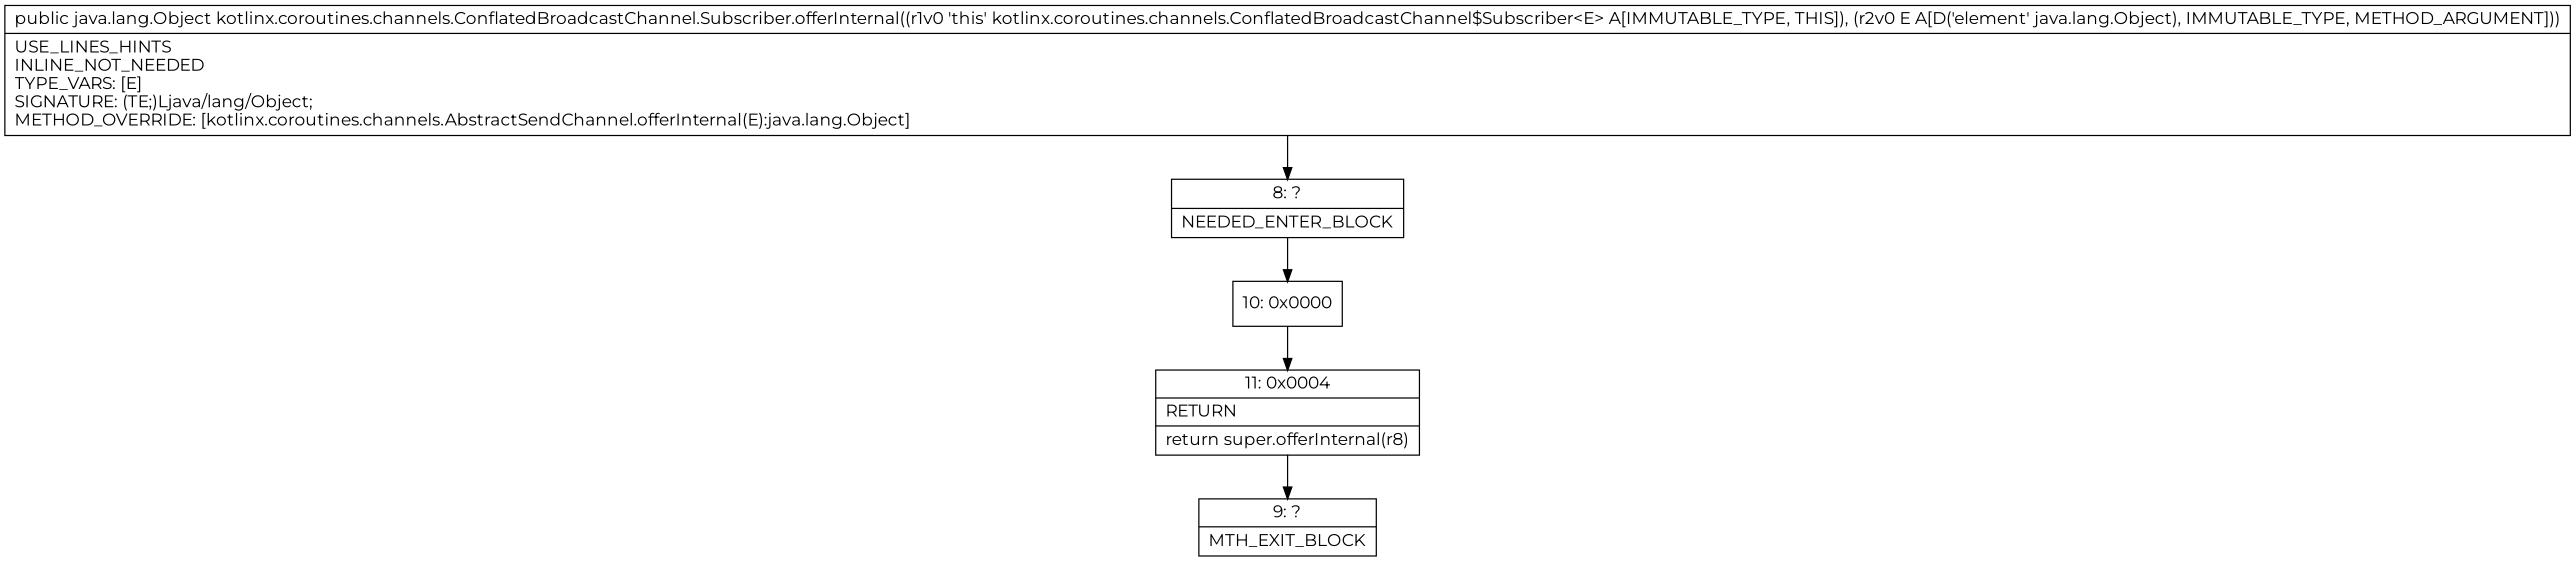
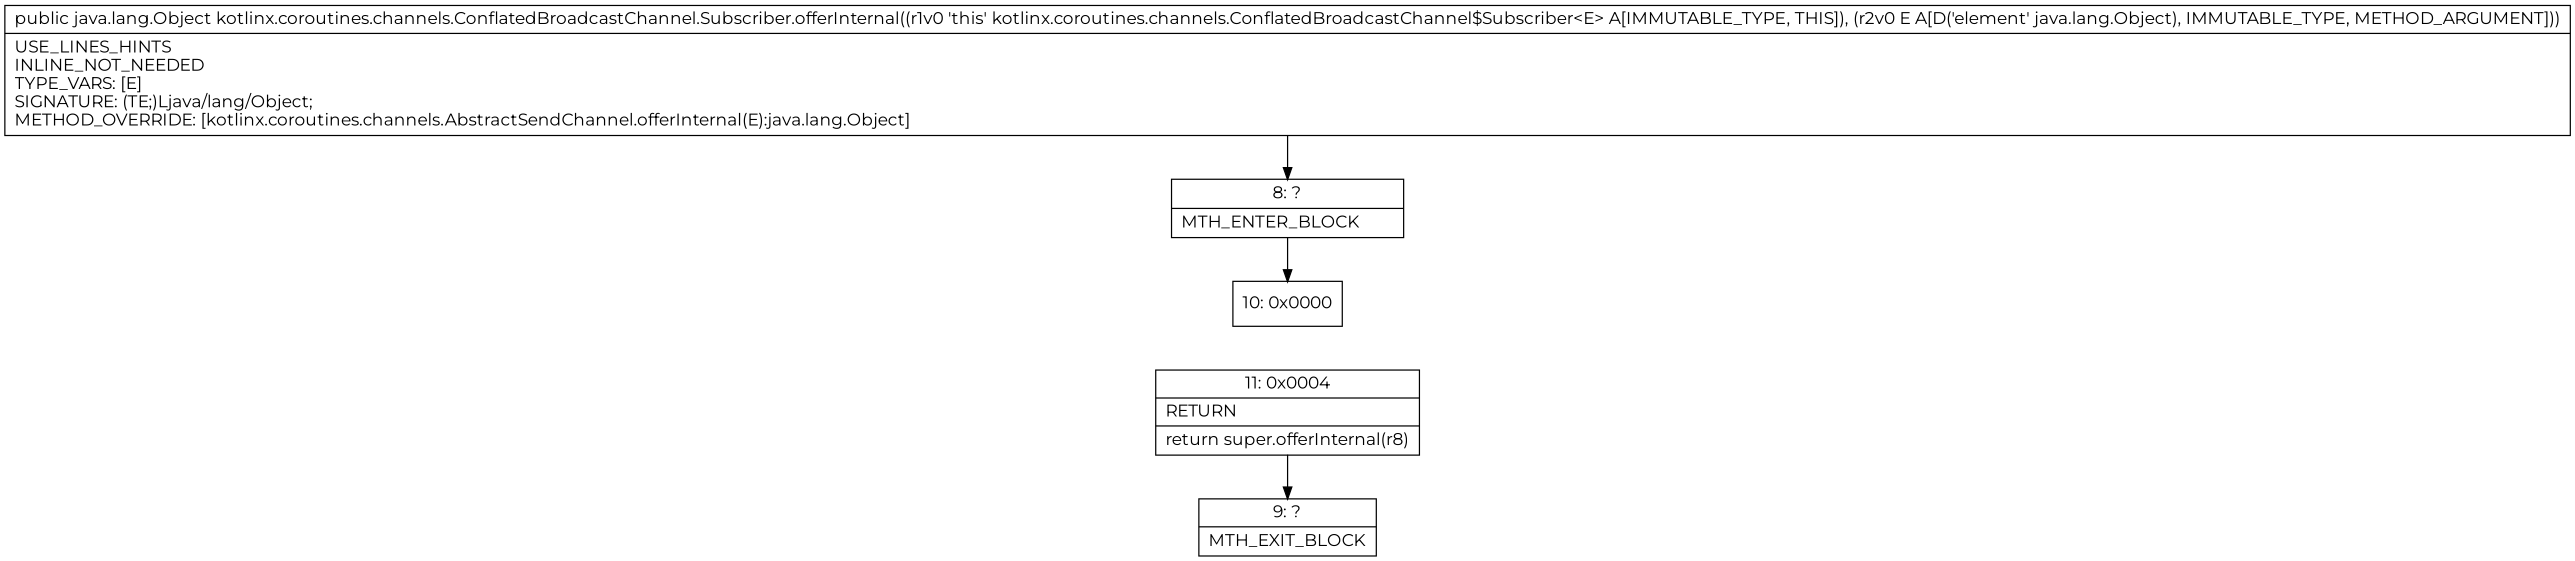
(1288, 222) -> (1271, 222)
(1288, 342) -> none
